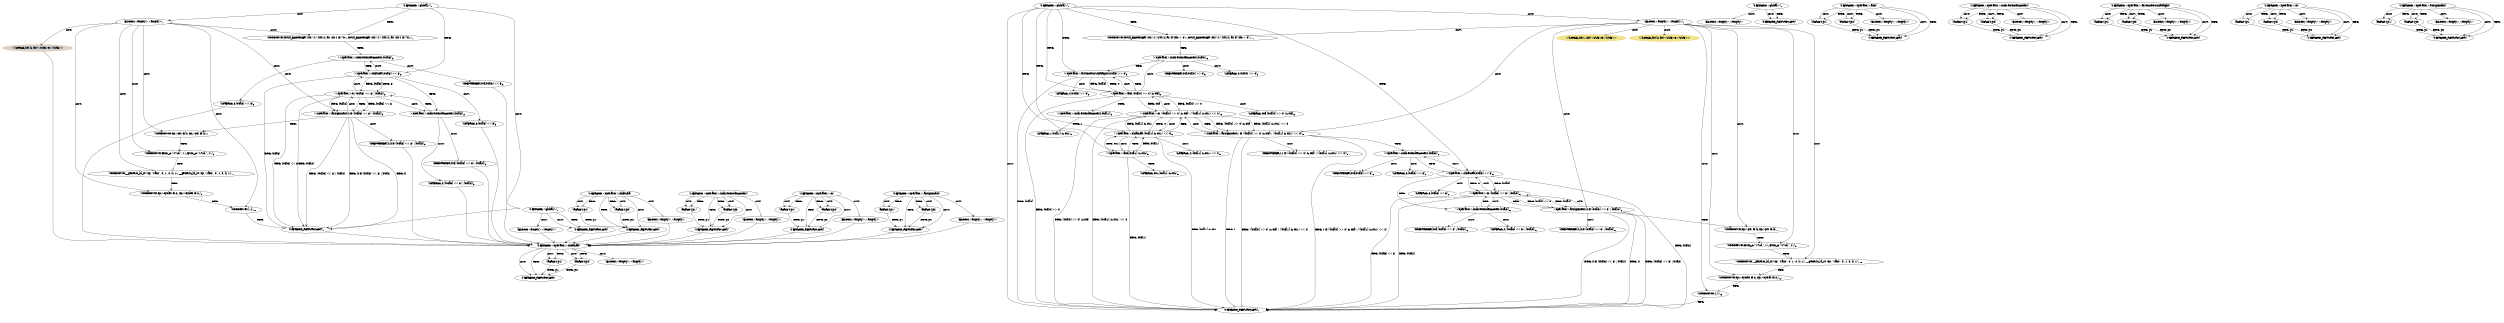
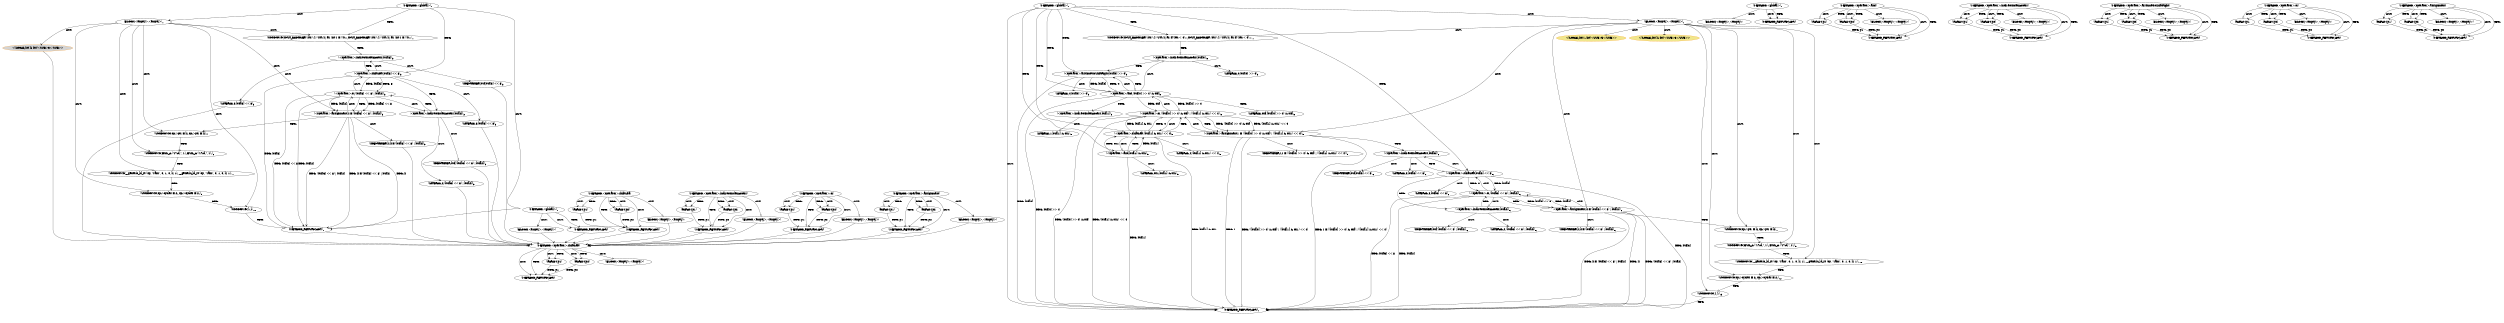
(1185, 74) -> none
(1244, 104) -> (1244, 104)
(1077, 124) -> (1077, 124)
(1152, 164) -> (1152, 164)
